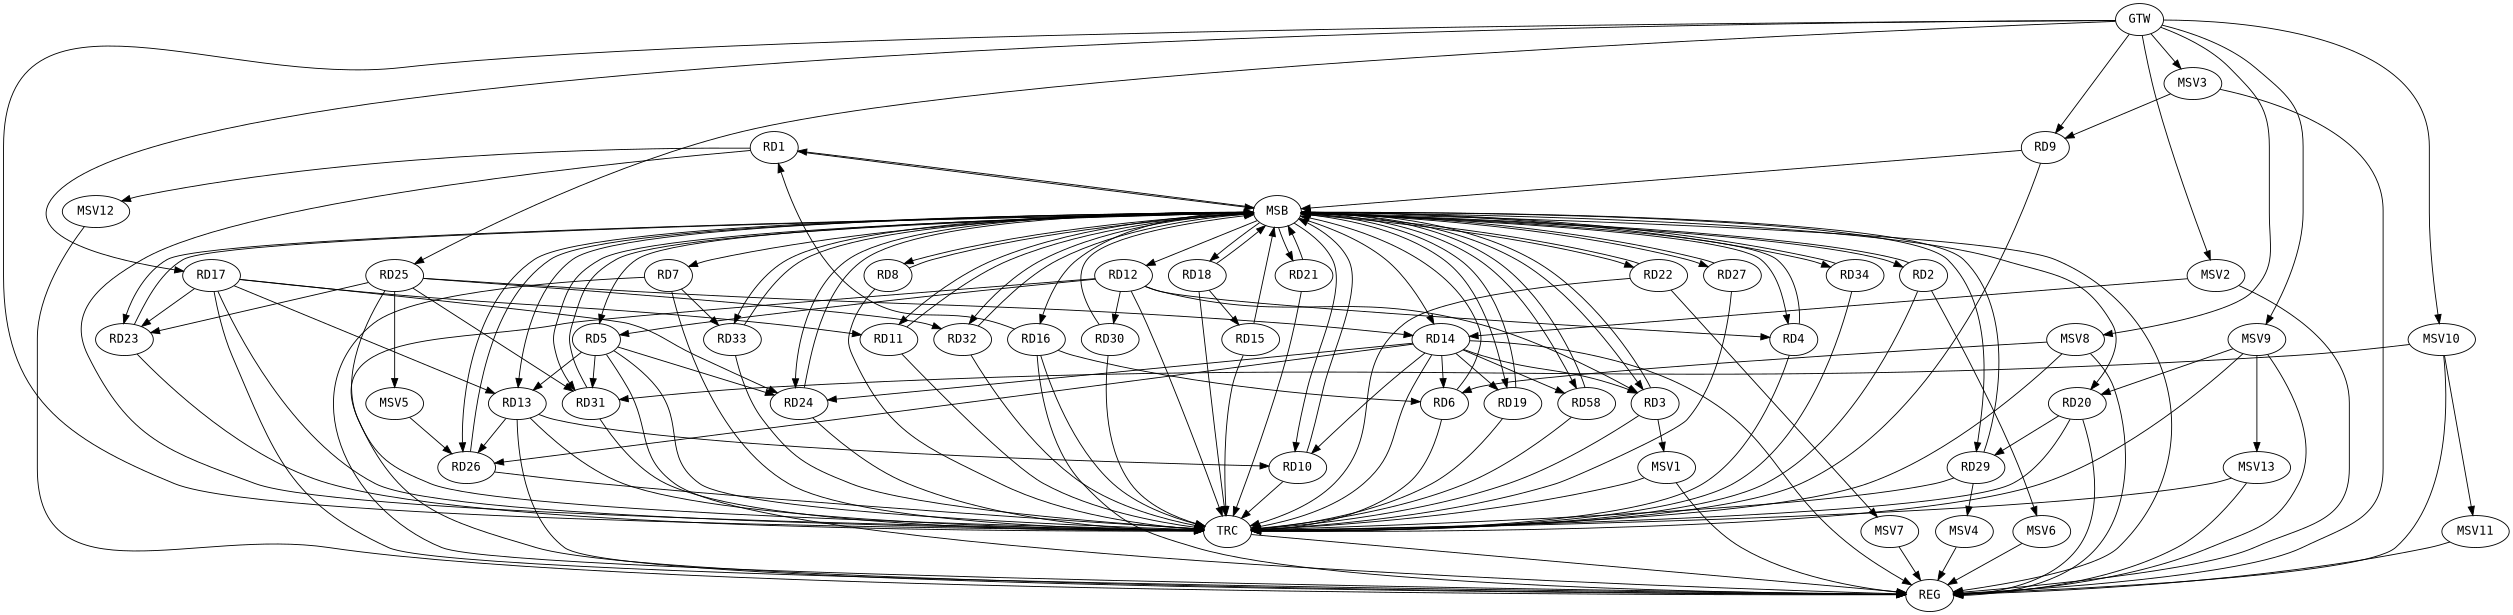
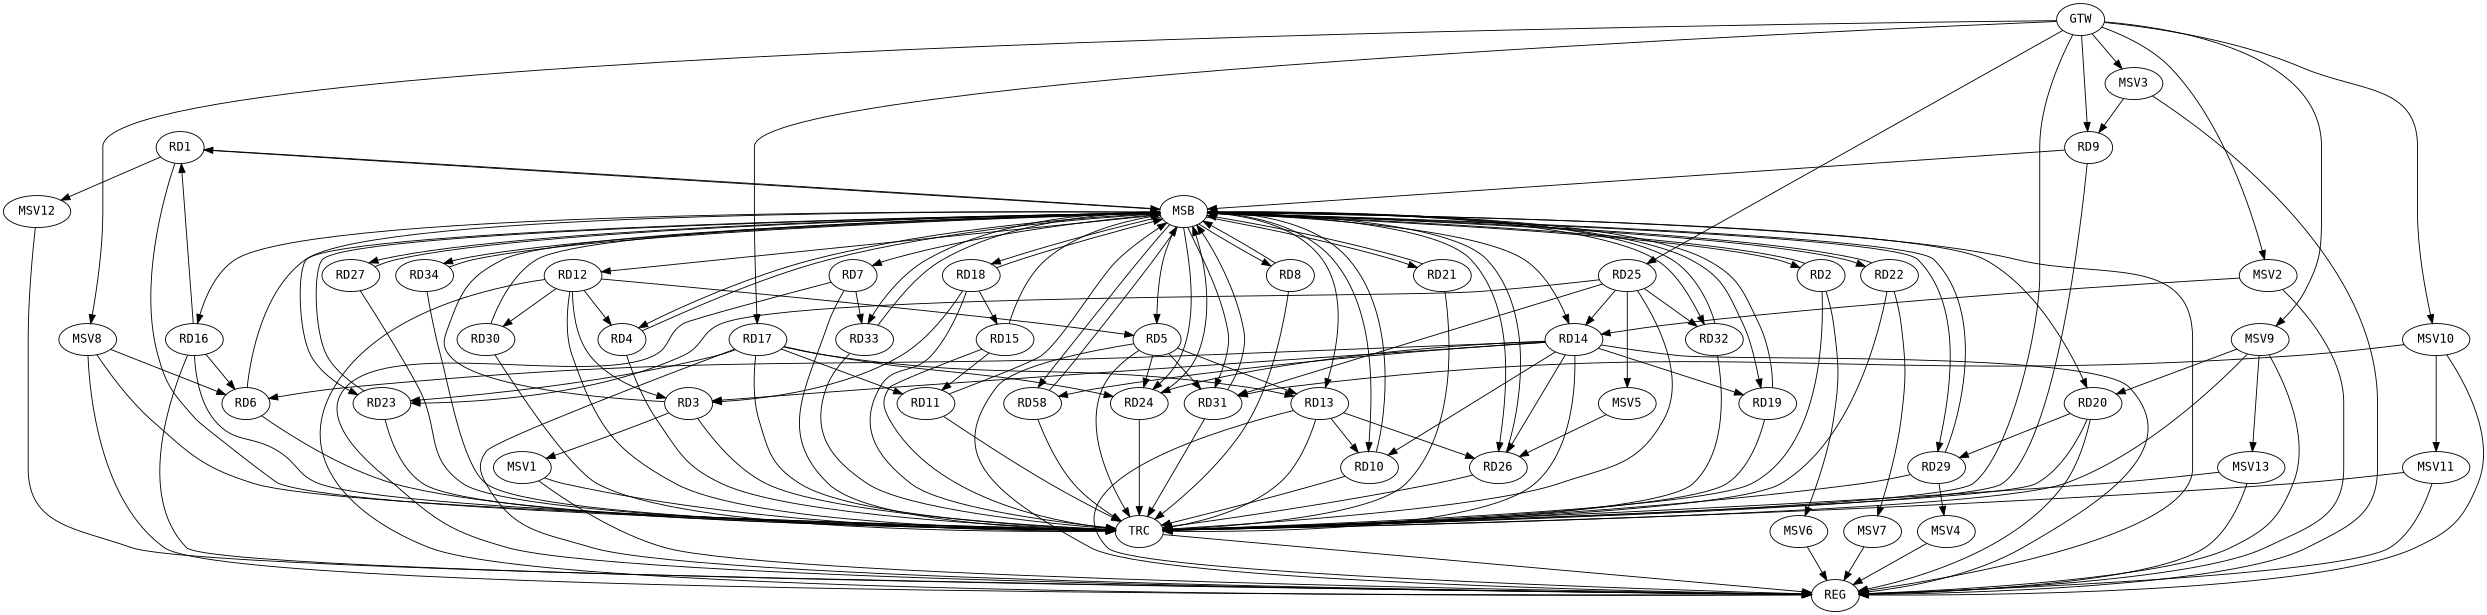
(1495, 249) -> (864, 373)
(1016, 252) -> (969, 369)
none -> (1974, 503)
